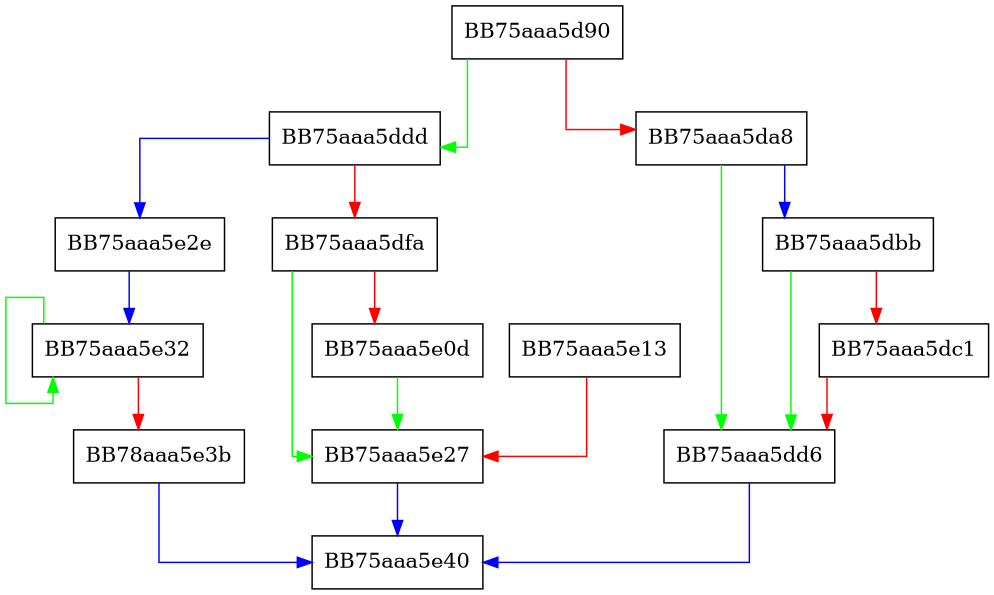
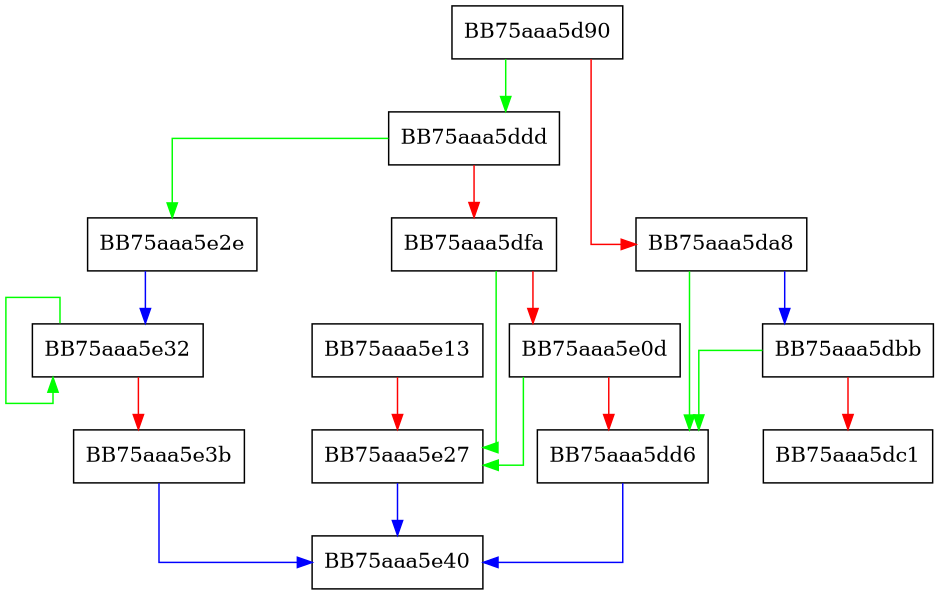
(172, 138) -> (248, 138)
(827, 396) -> (609, 396)
(159, 456) -> (159, 456)
